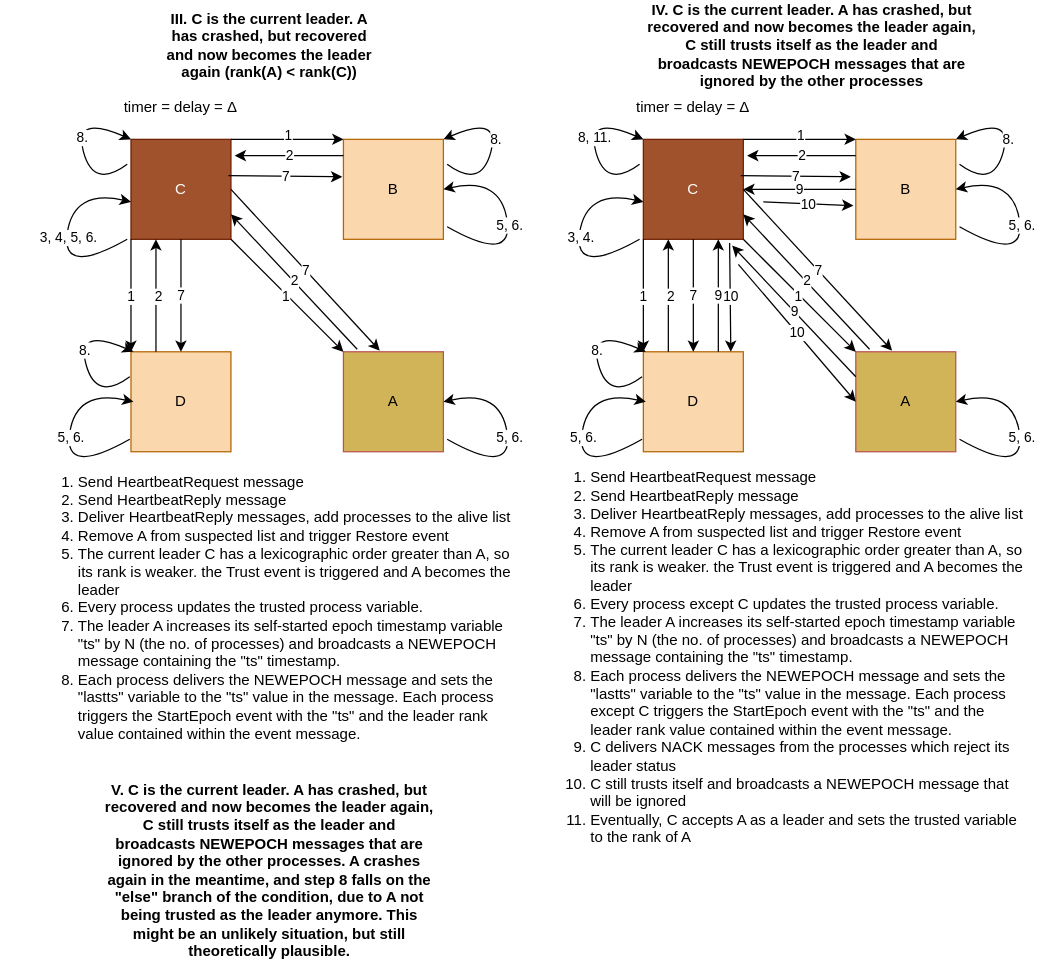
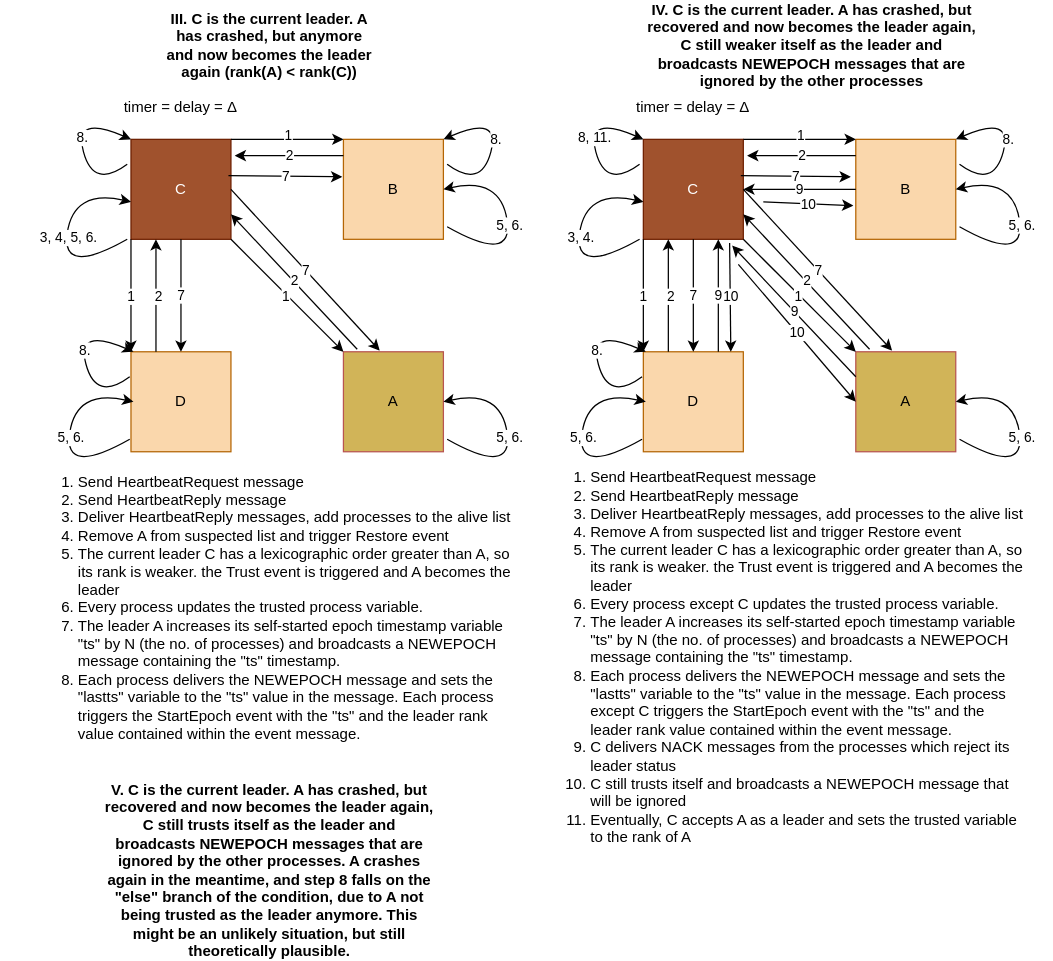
(269, 46) -> (269, 46)
(812, 46) -> (812, 46)
